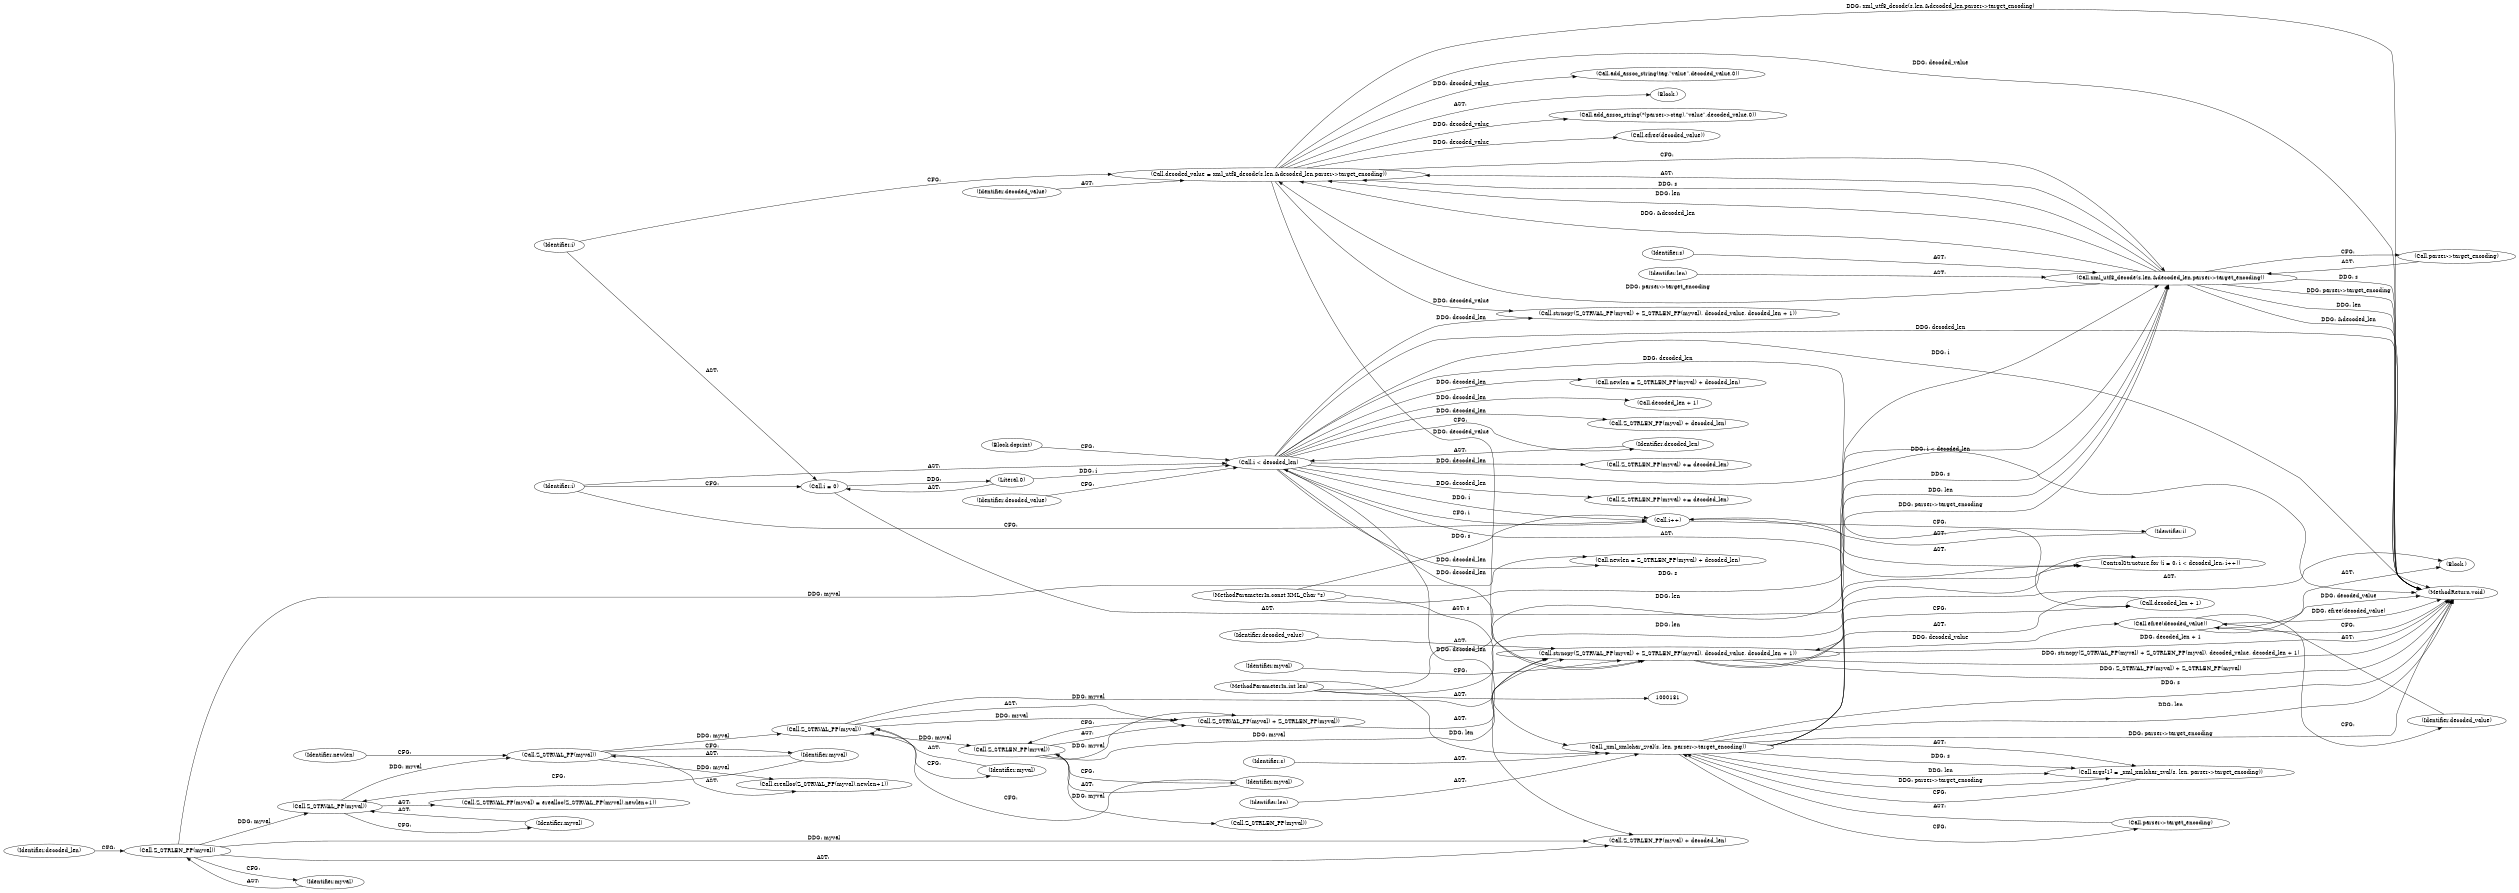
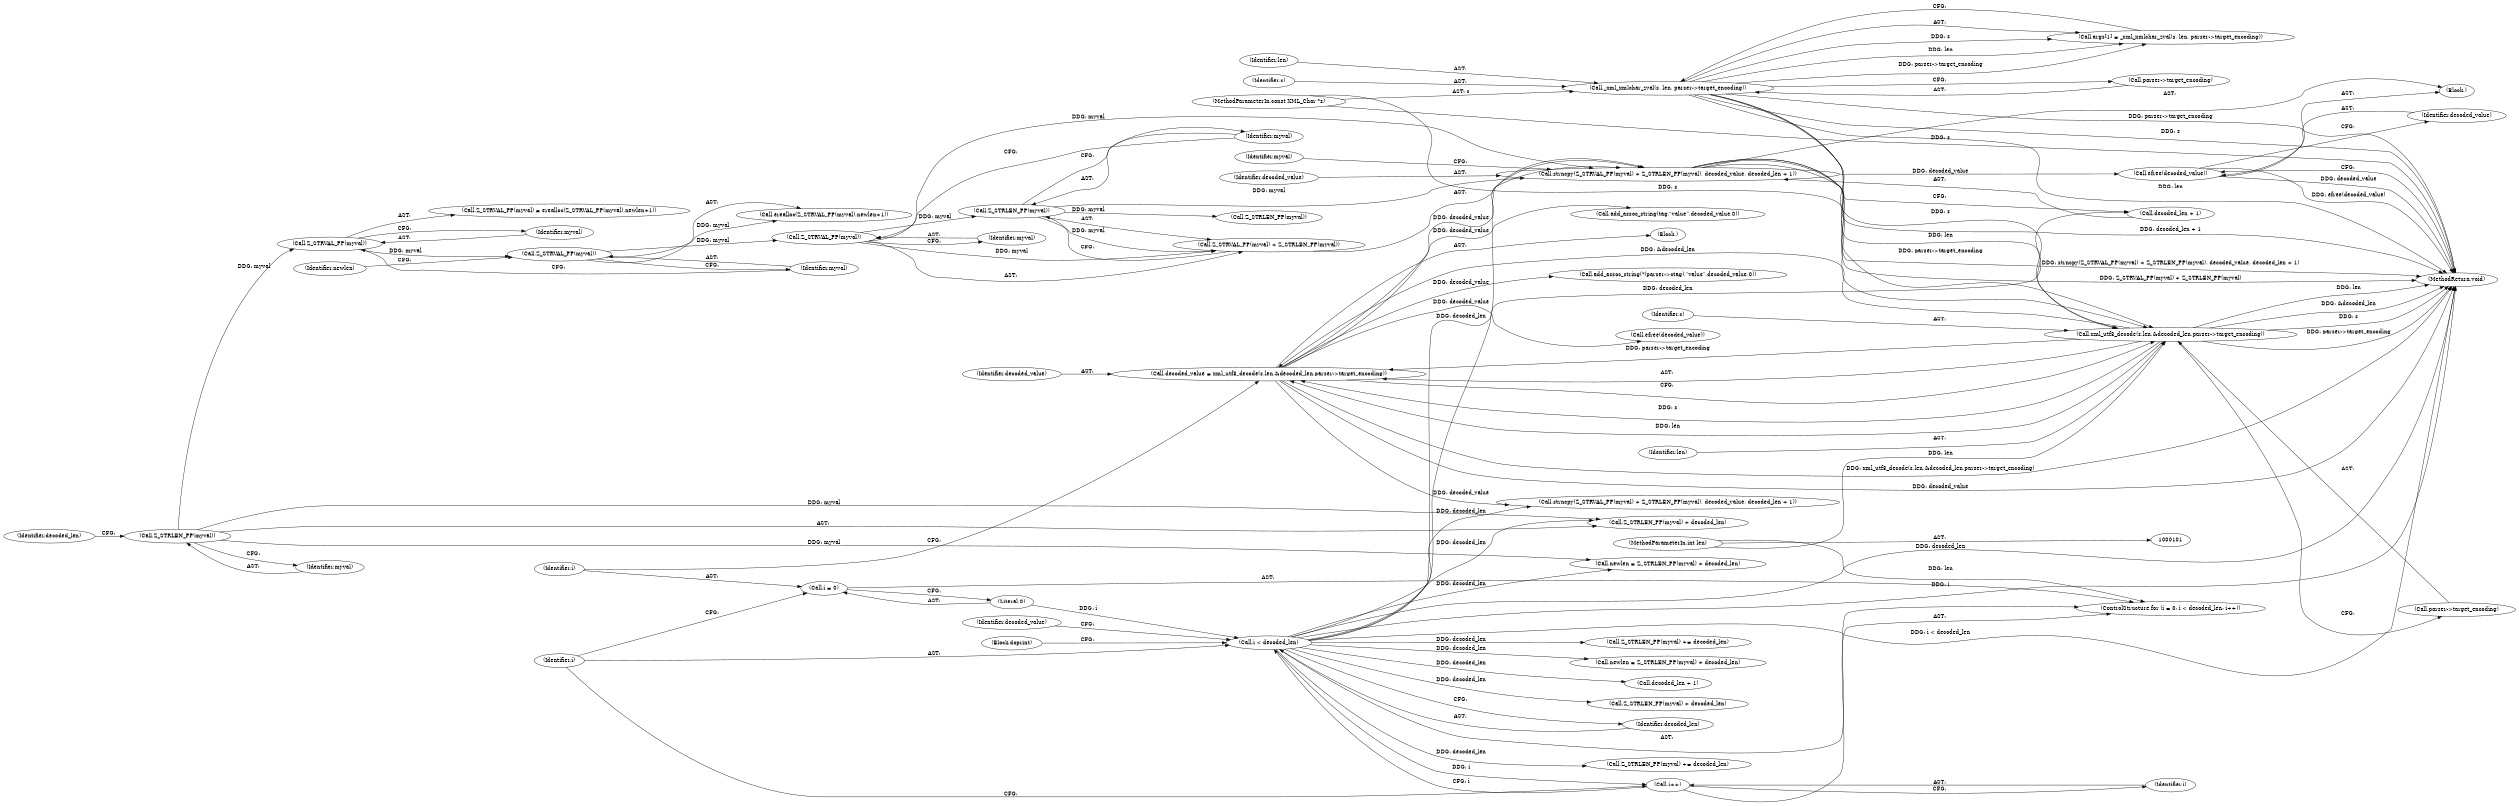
(935, 480) -> (935, 591)
(1471, 546) -> (1922, 144)
(1668, 698) -> (2171, 540)
(1433, 735) -> none
